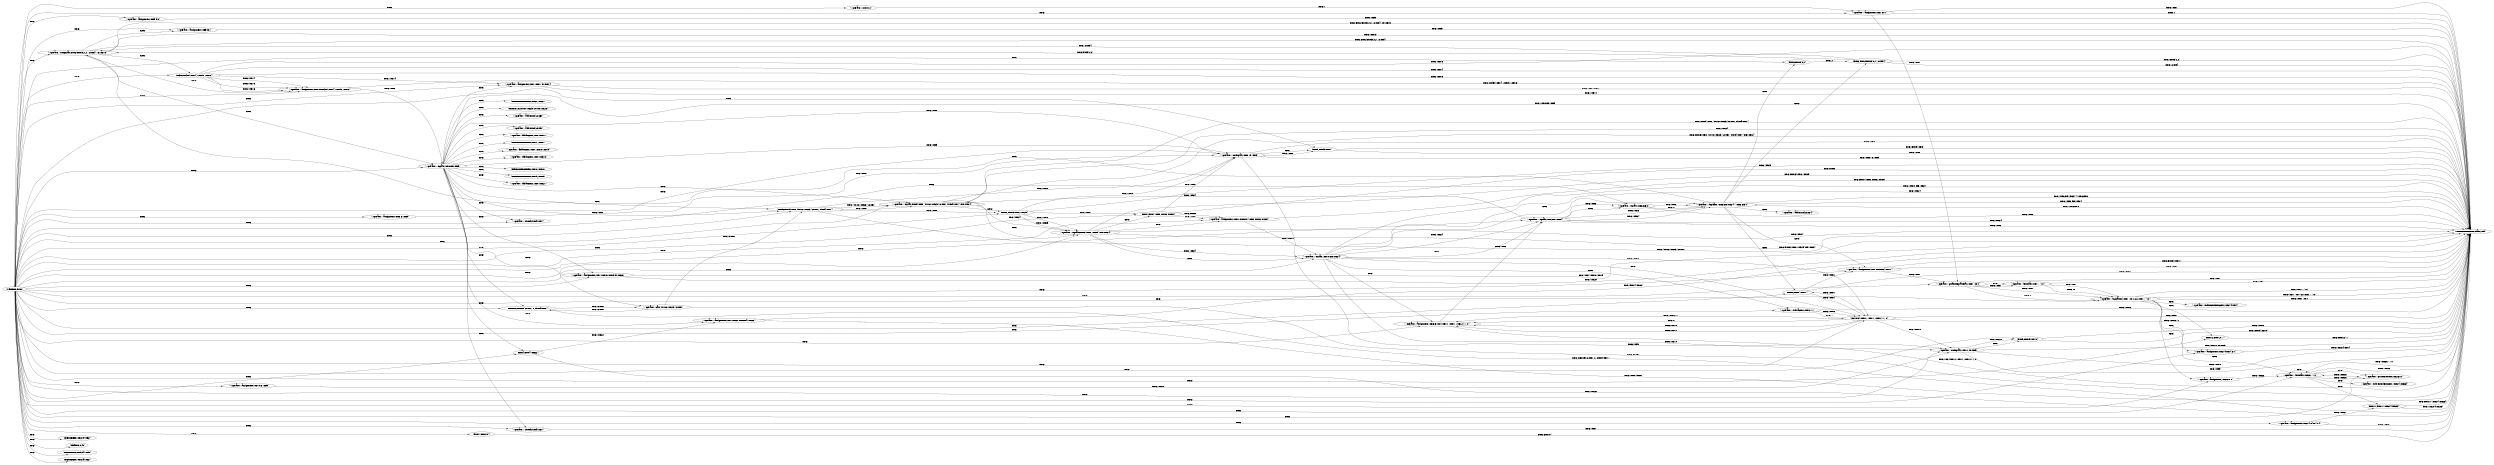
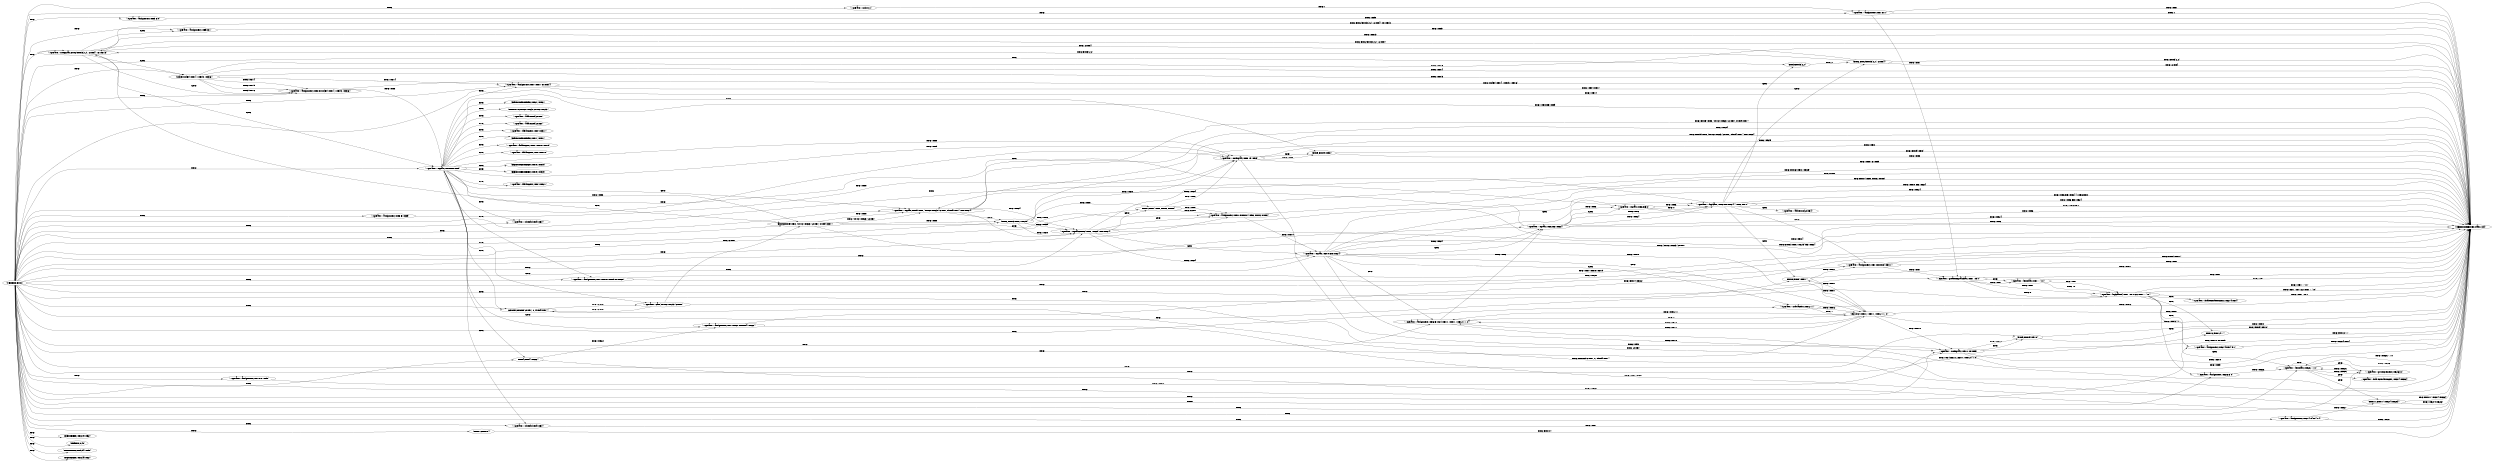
(1028, 191) -> (1021, 228)
